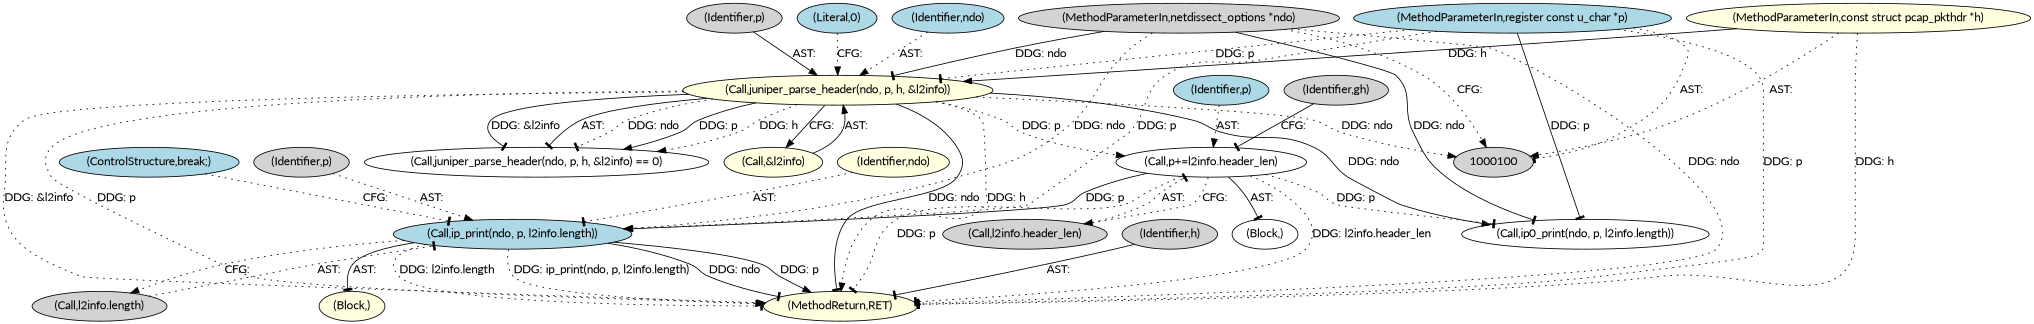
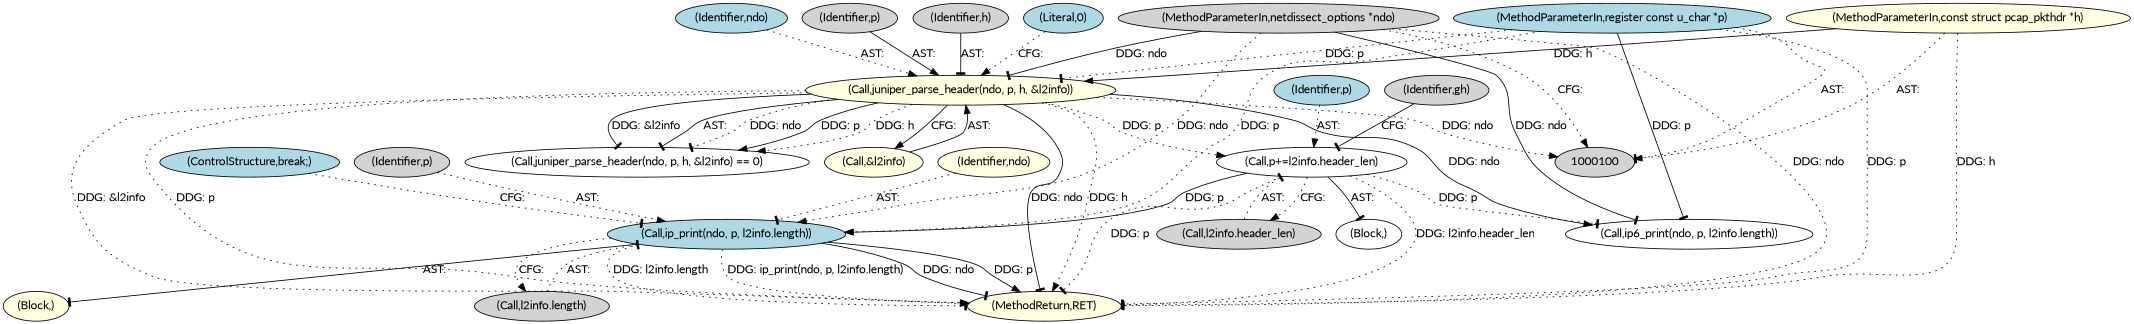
(1585, 234) -> (1689, 234)
(1016, 271) -> (961, 52)
